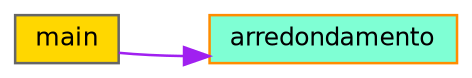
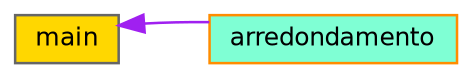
(151, 55) -> (177, 22)
